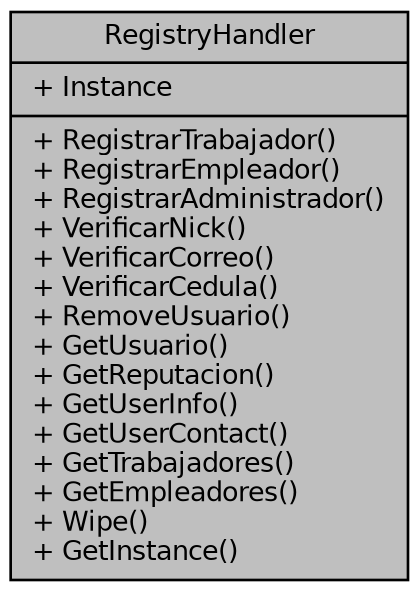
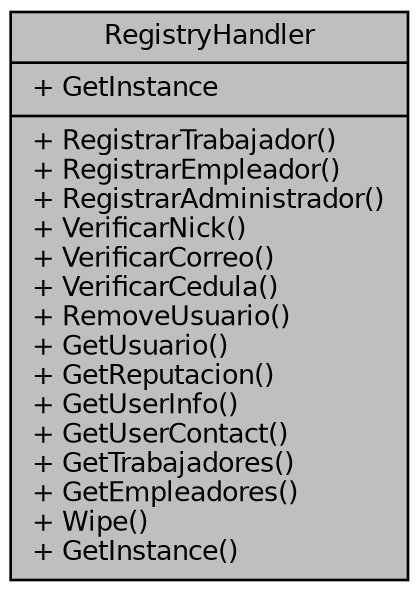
(103, 88) -> (125, 88)
